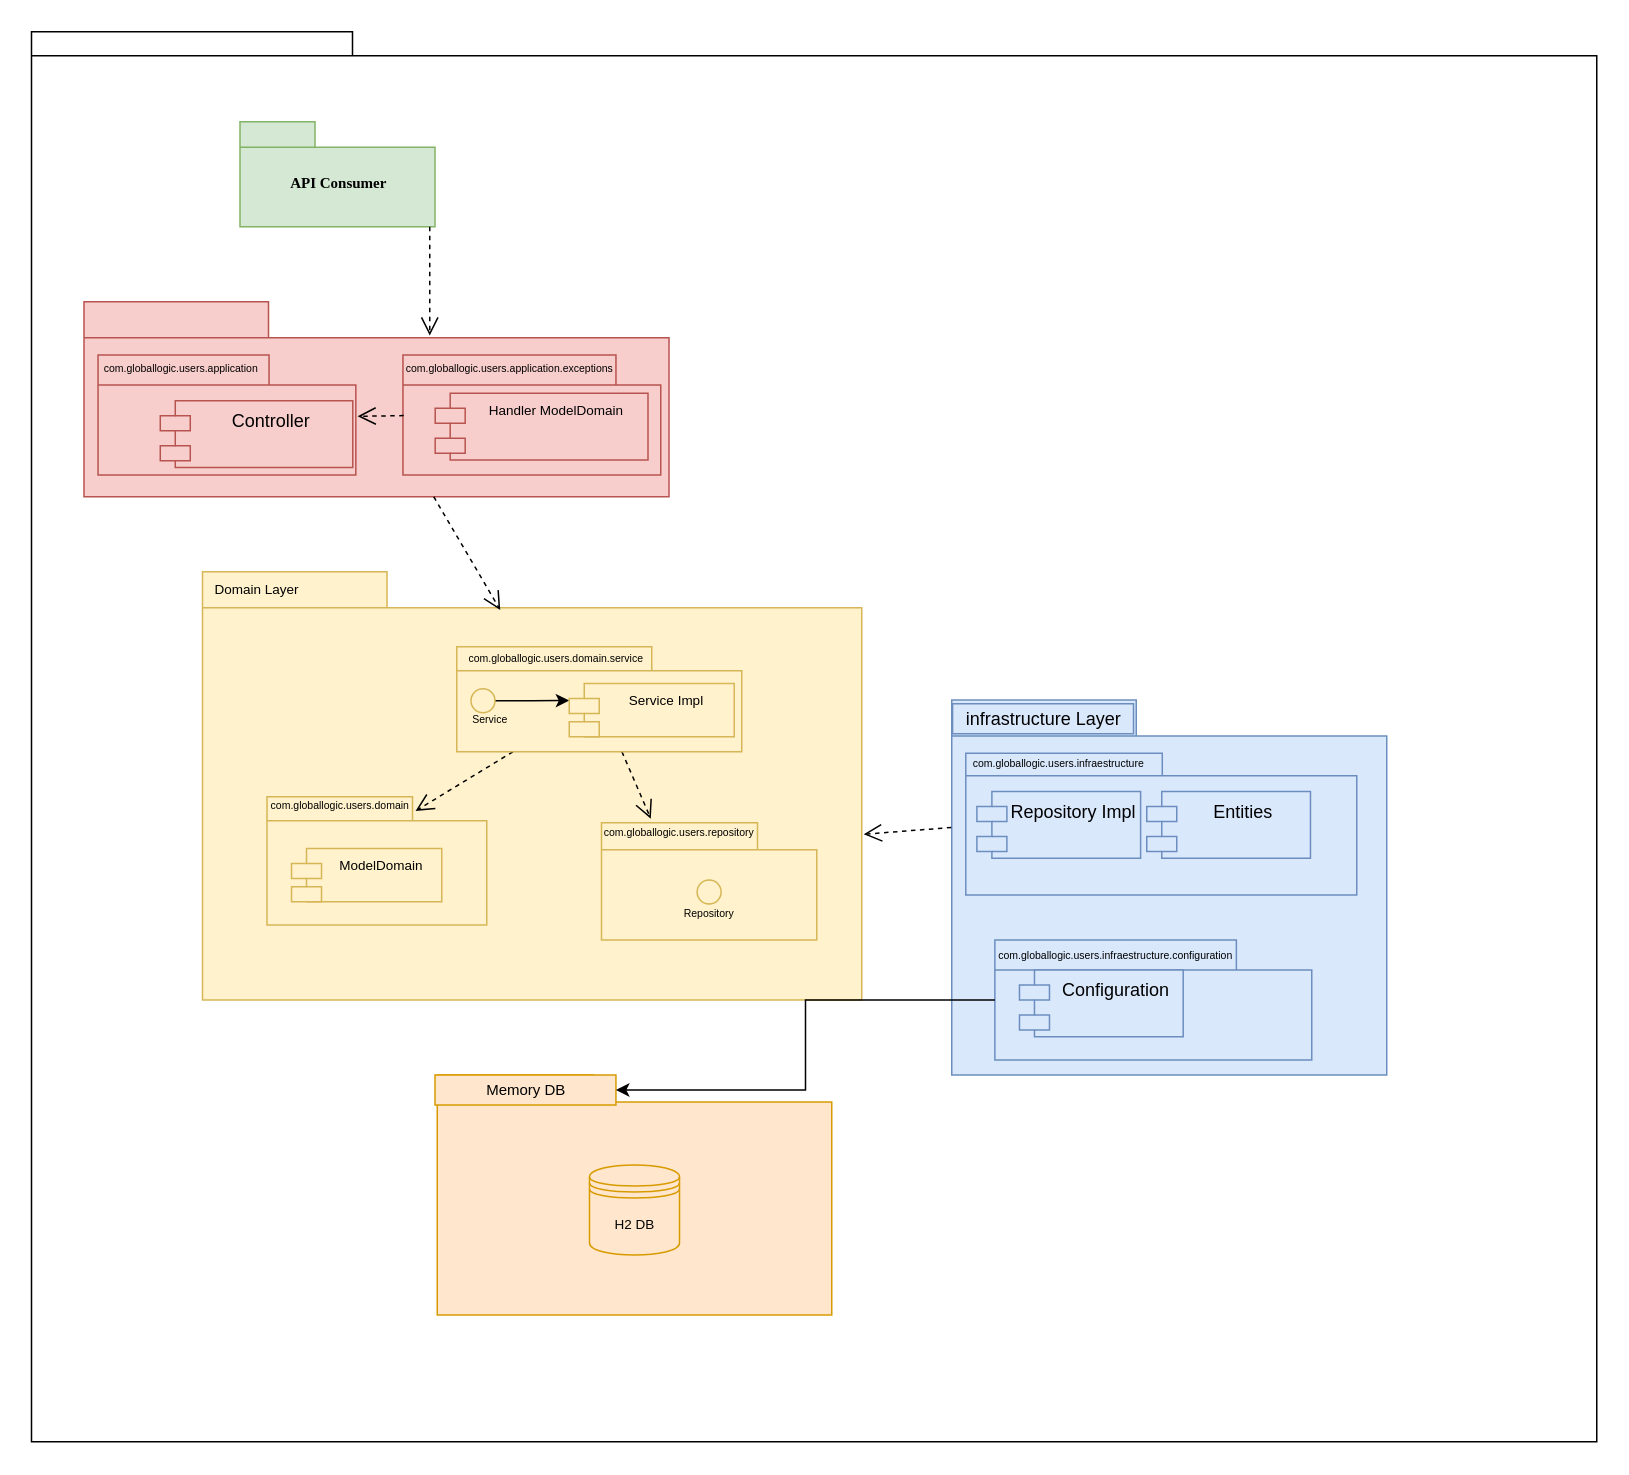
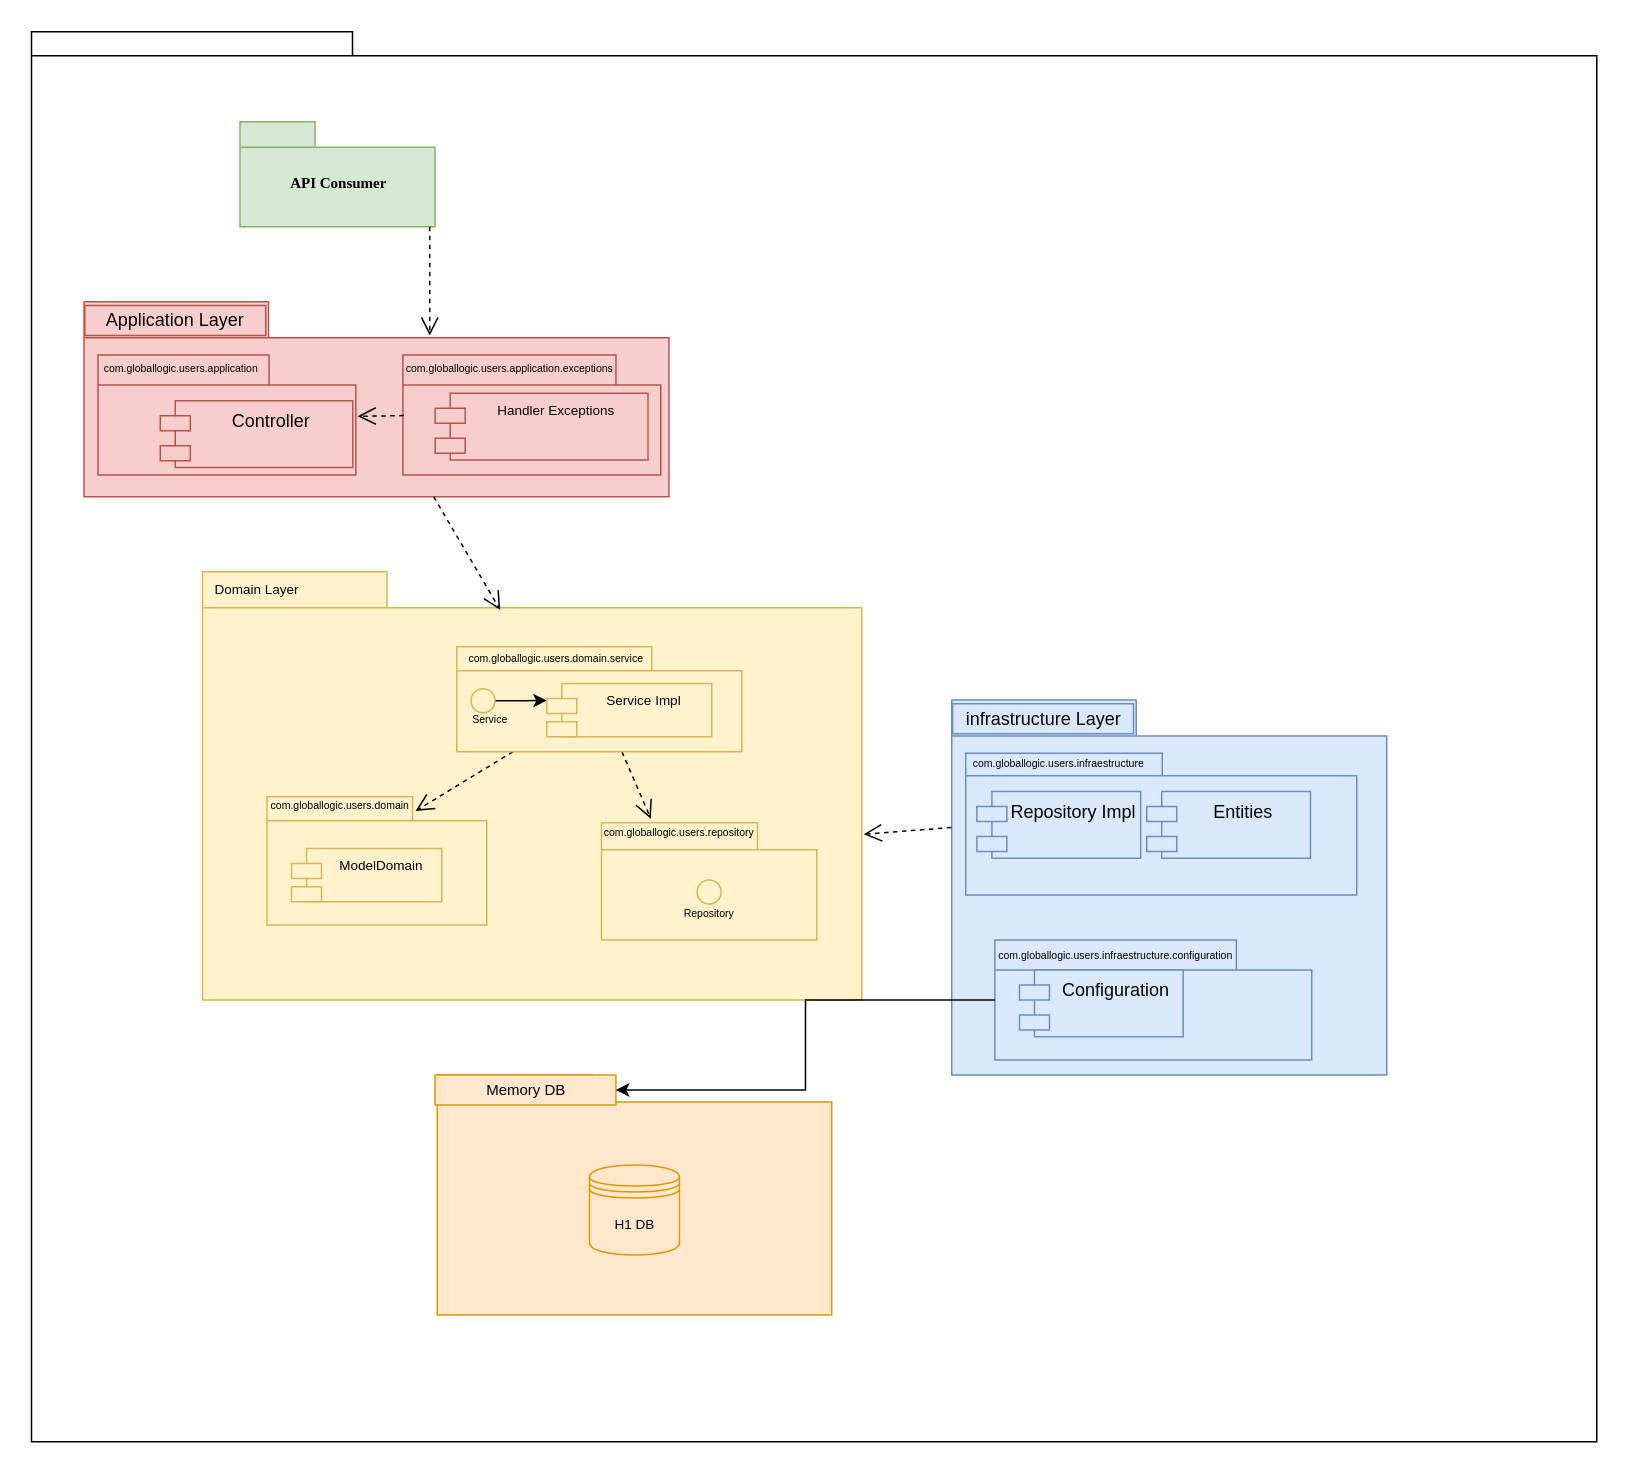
none -> (175, 320)
(556, 410) -> (556, 410)
(652, 710) -> (629, 710)
(635, 1225) -> (635, 1225)
